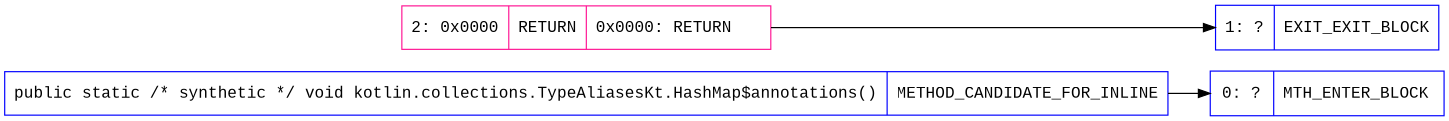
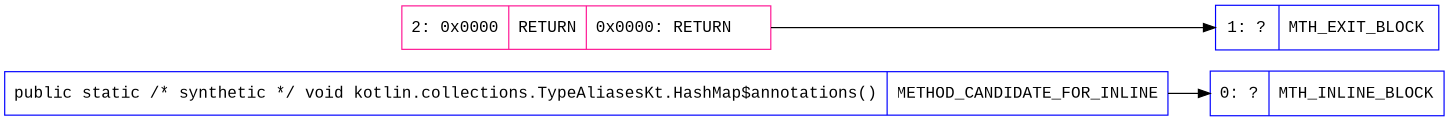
(1357, 27) -> (1357, 27)
(1356, 93) -> (1357, 93)
